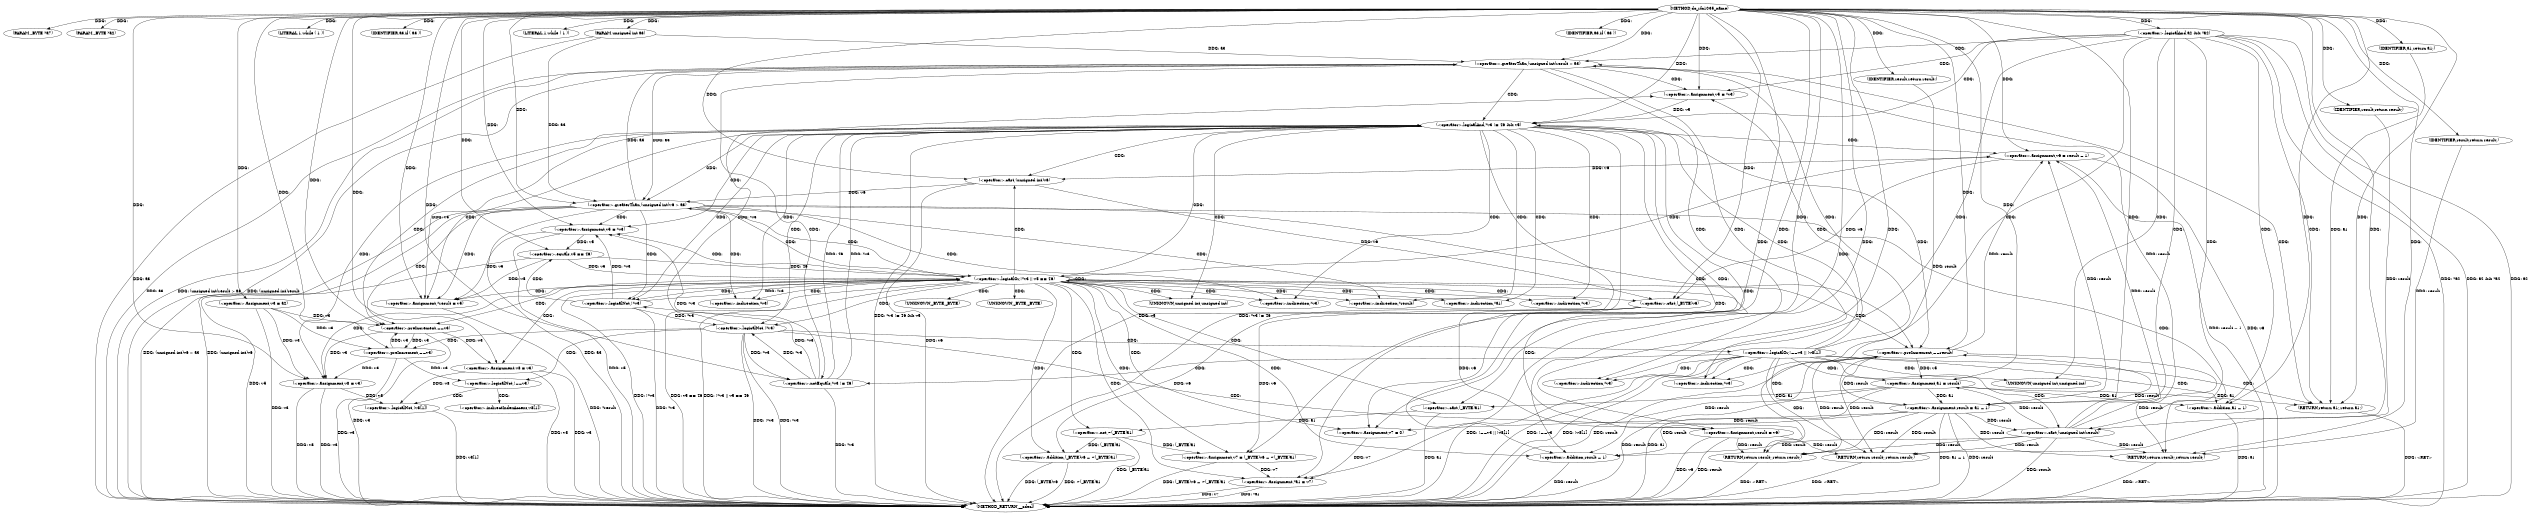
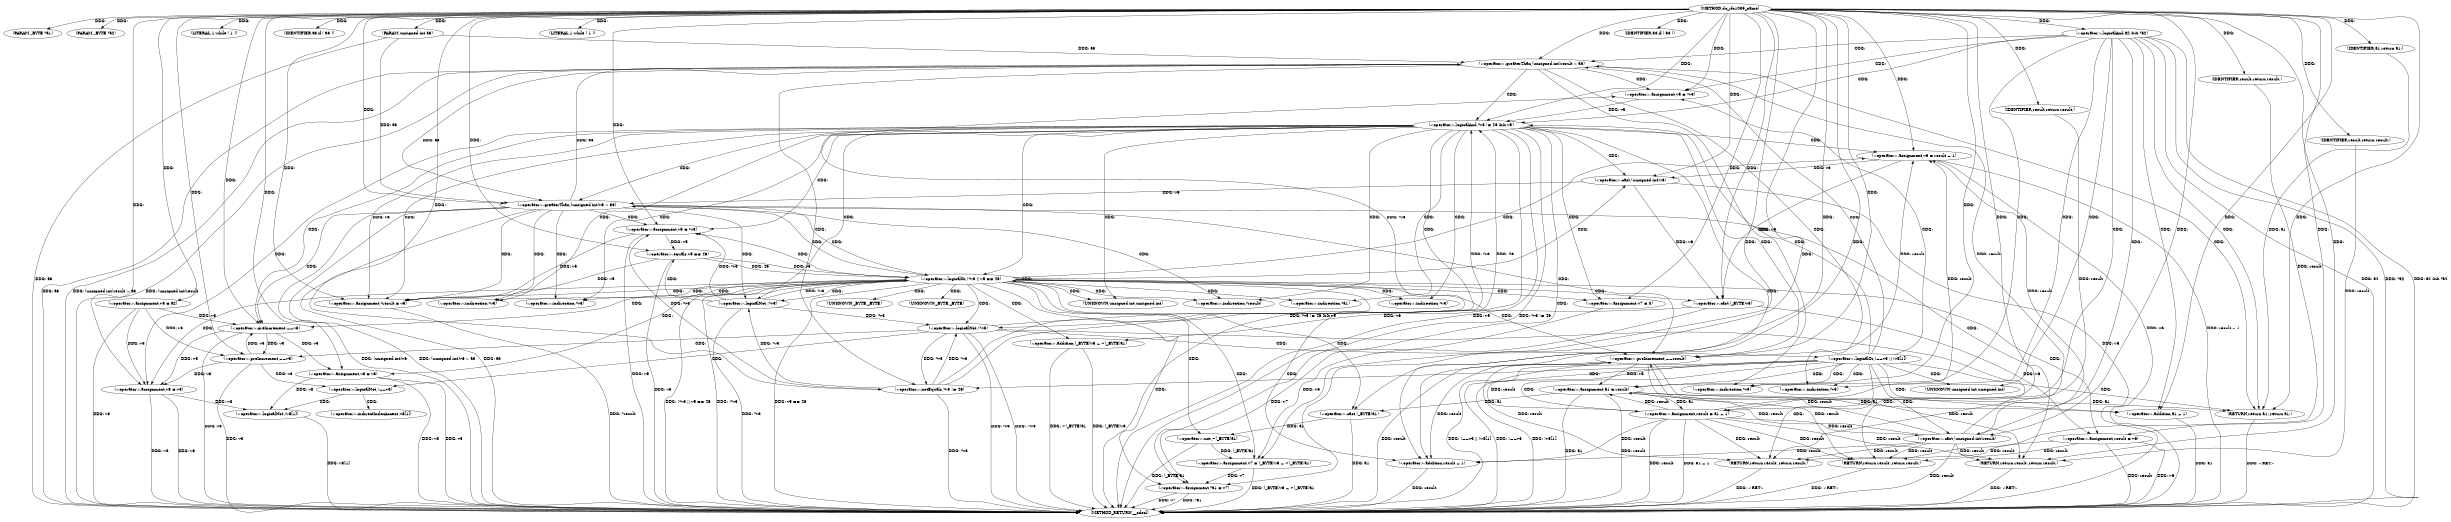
(33, 33) -> (33, 33)
(1646, 421) -> (1640, 402)
(1087, 444) -> none
